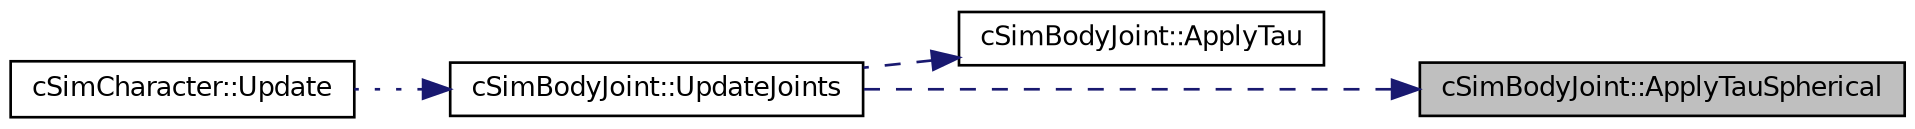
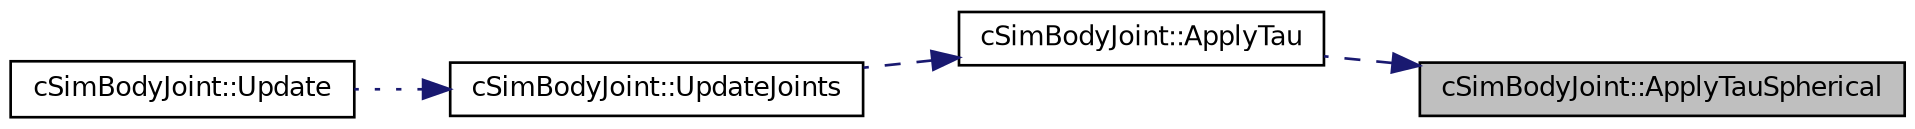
(182, 89) -> (182, 89)
(1127, 89) -> (1358, 60)
